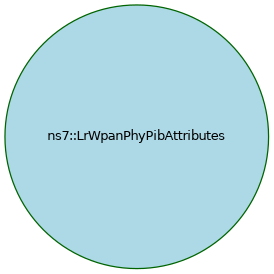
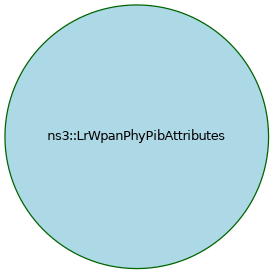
(137, 137) -> (137, 137)
